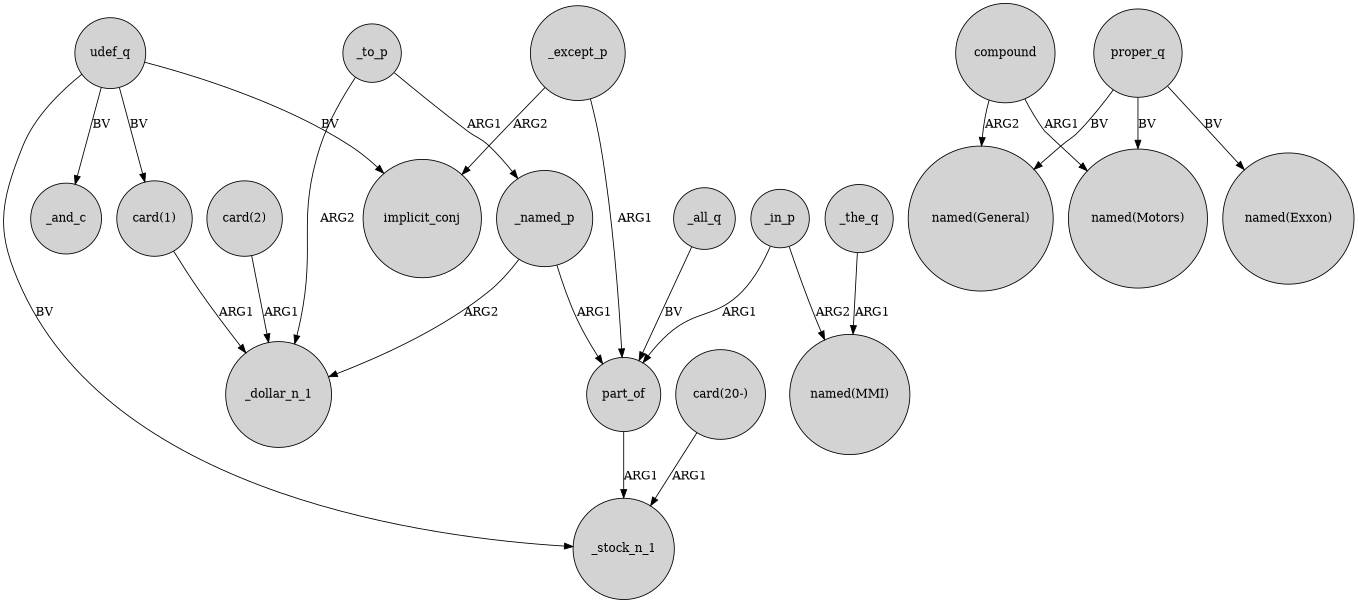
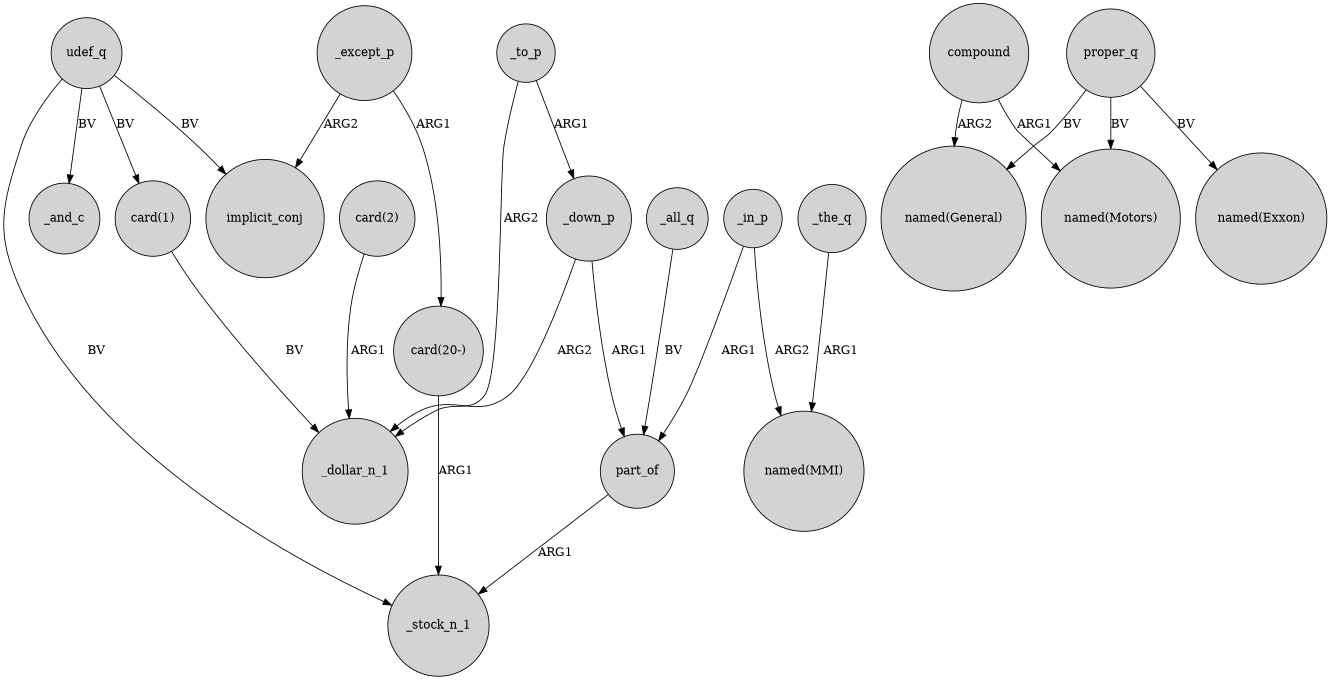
(545, 219) -> (589, 219)
(611, 223) -> (433, 190)
(237, 313) -> (294, 351)
